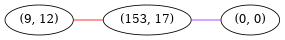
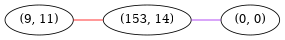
(39, 20) -> (39, 20)
(147, 20) -> (147, 20)
